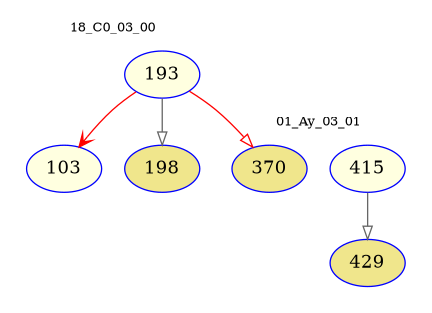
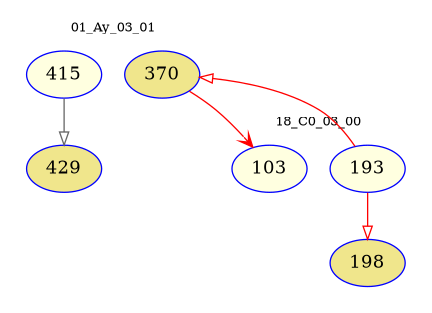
(110, 112) -> (230, 123)
(162, 115) -> (368, 209)
